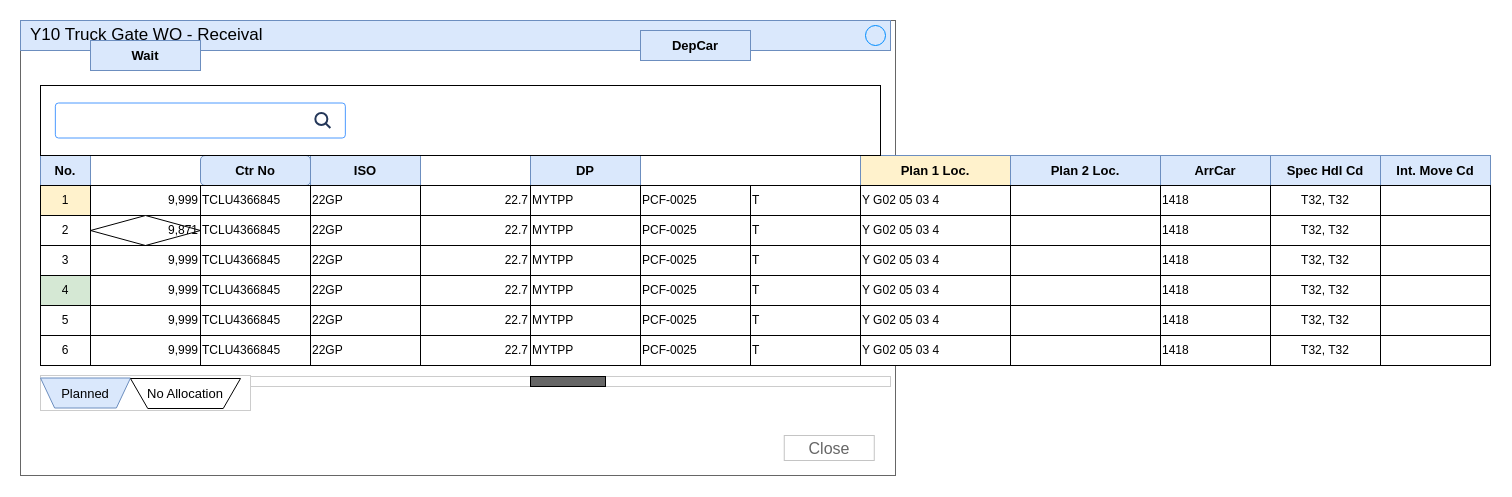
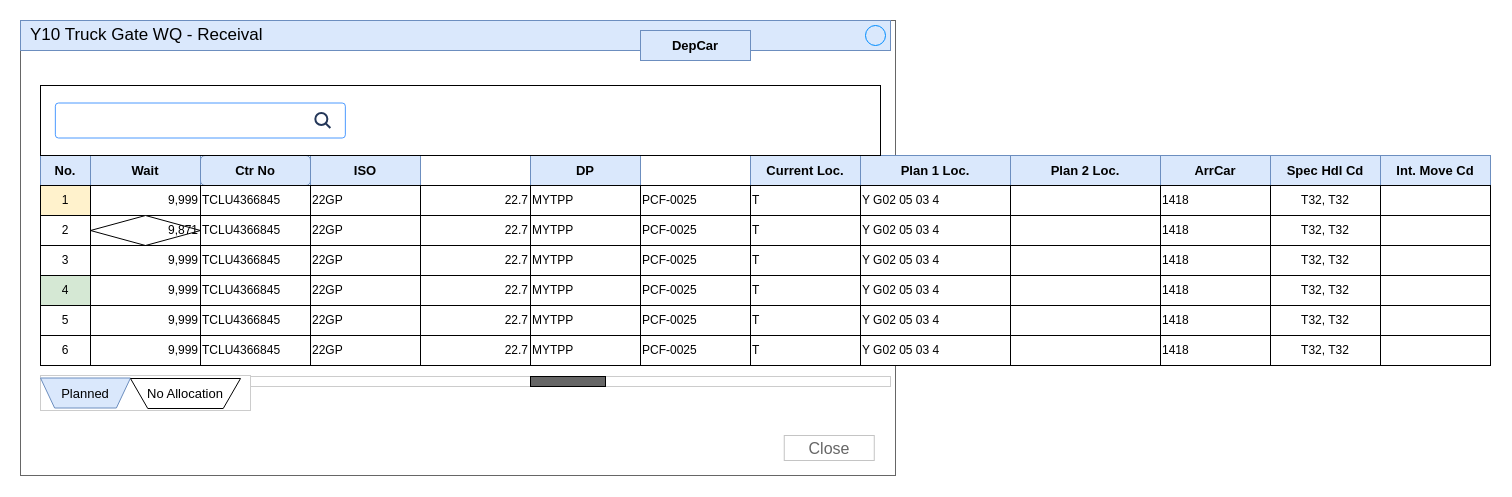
(146, 56) -> (146, 171)
none -> (806, 171)
(936, 171) -> (936, 171)
